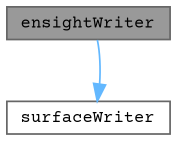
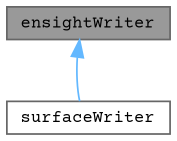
(100, 62) -> (77, 79)
